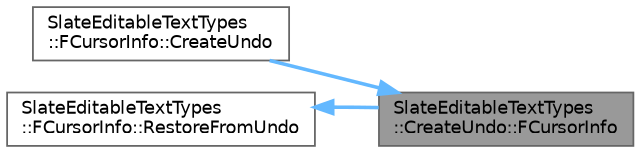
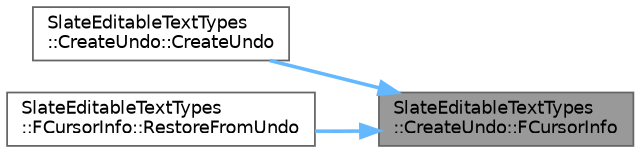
(161, 34) -> (161, 34)
(356, 107) -> (338, 131)
